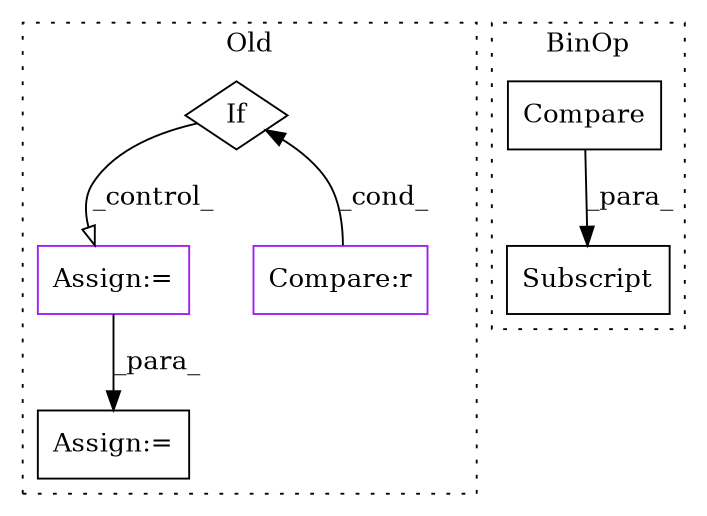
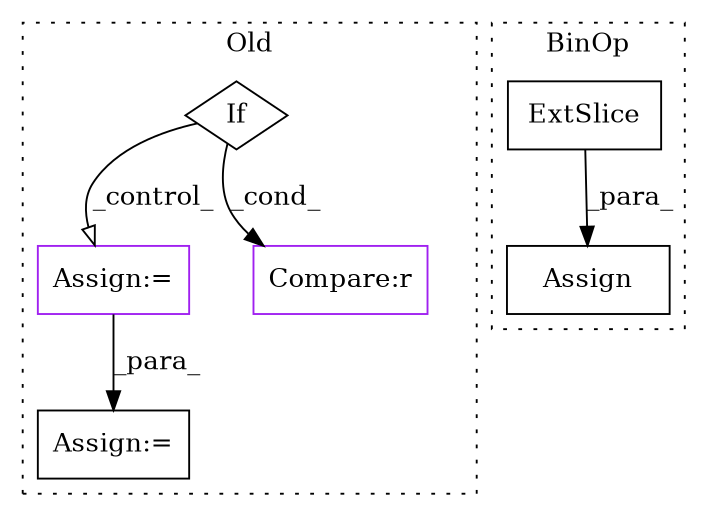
(585, 115) -> (585, 115)
(329, 183) -> (224, 192)
(588, 280) -> (588, 280)
